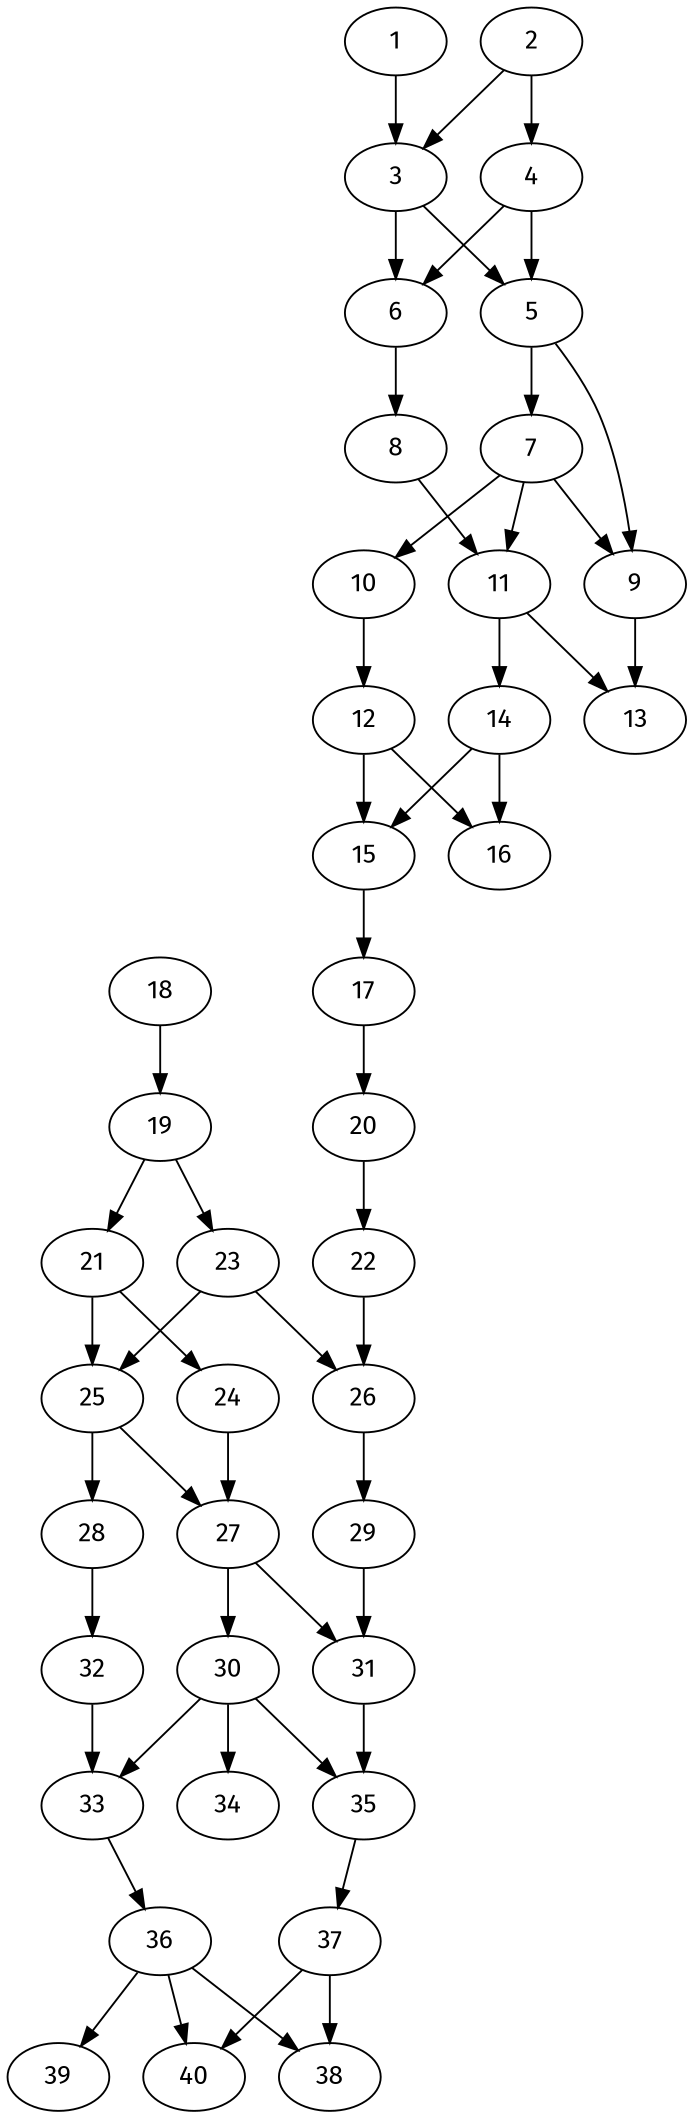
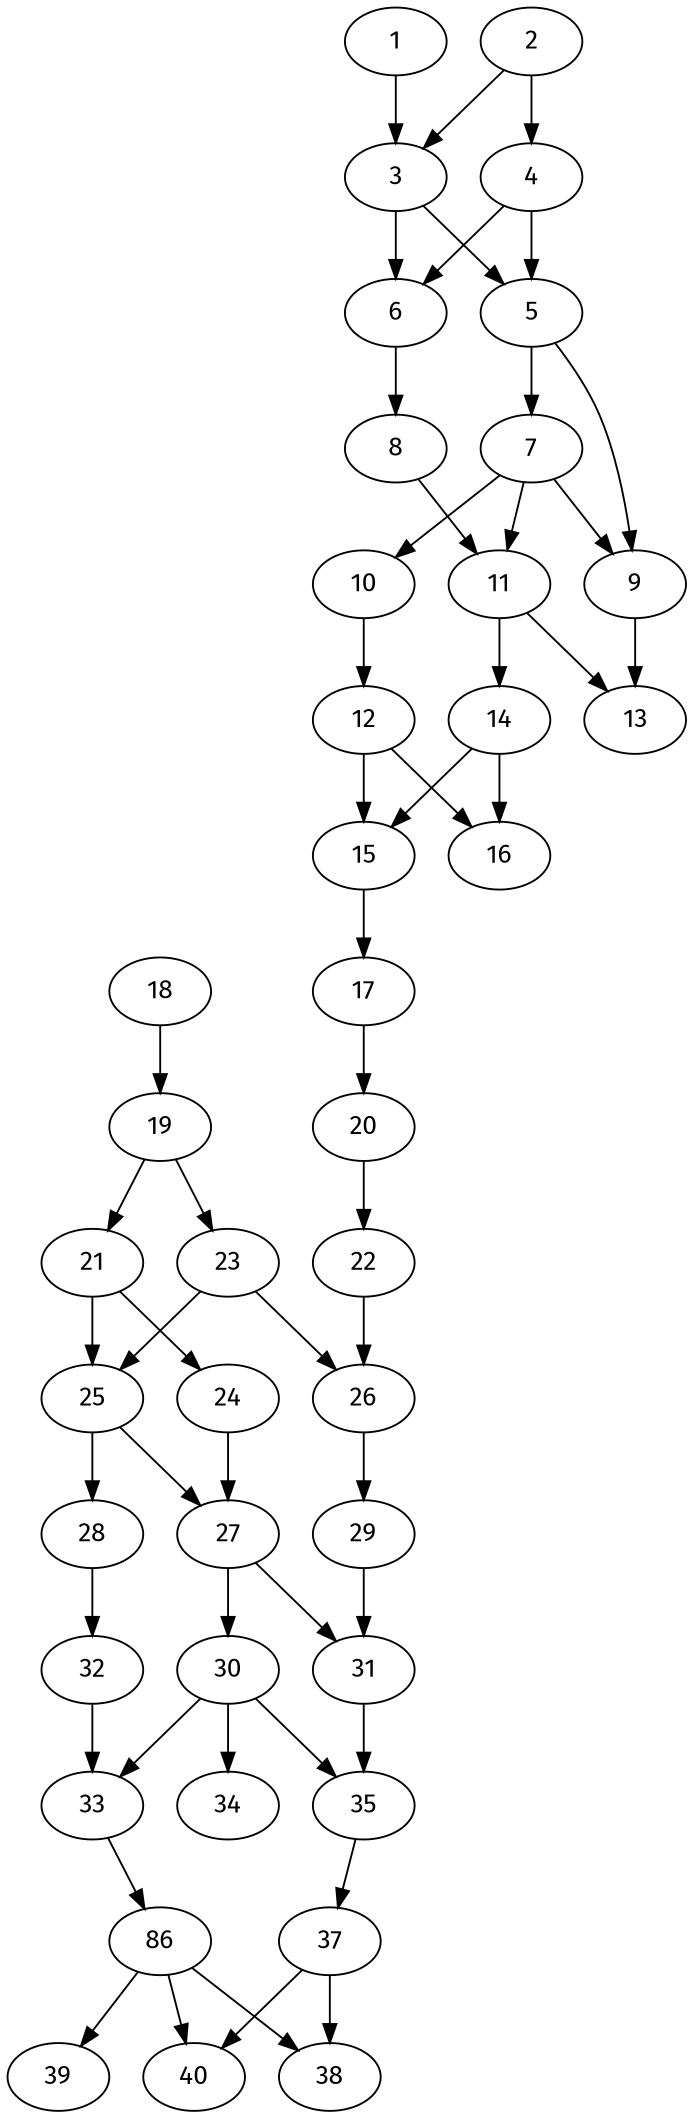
(160, 1941) -> (160, 1941)
